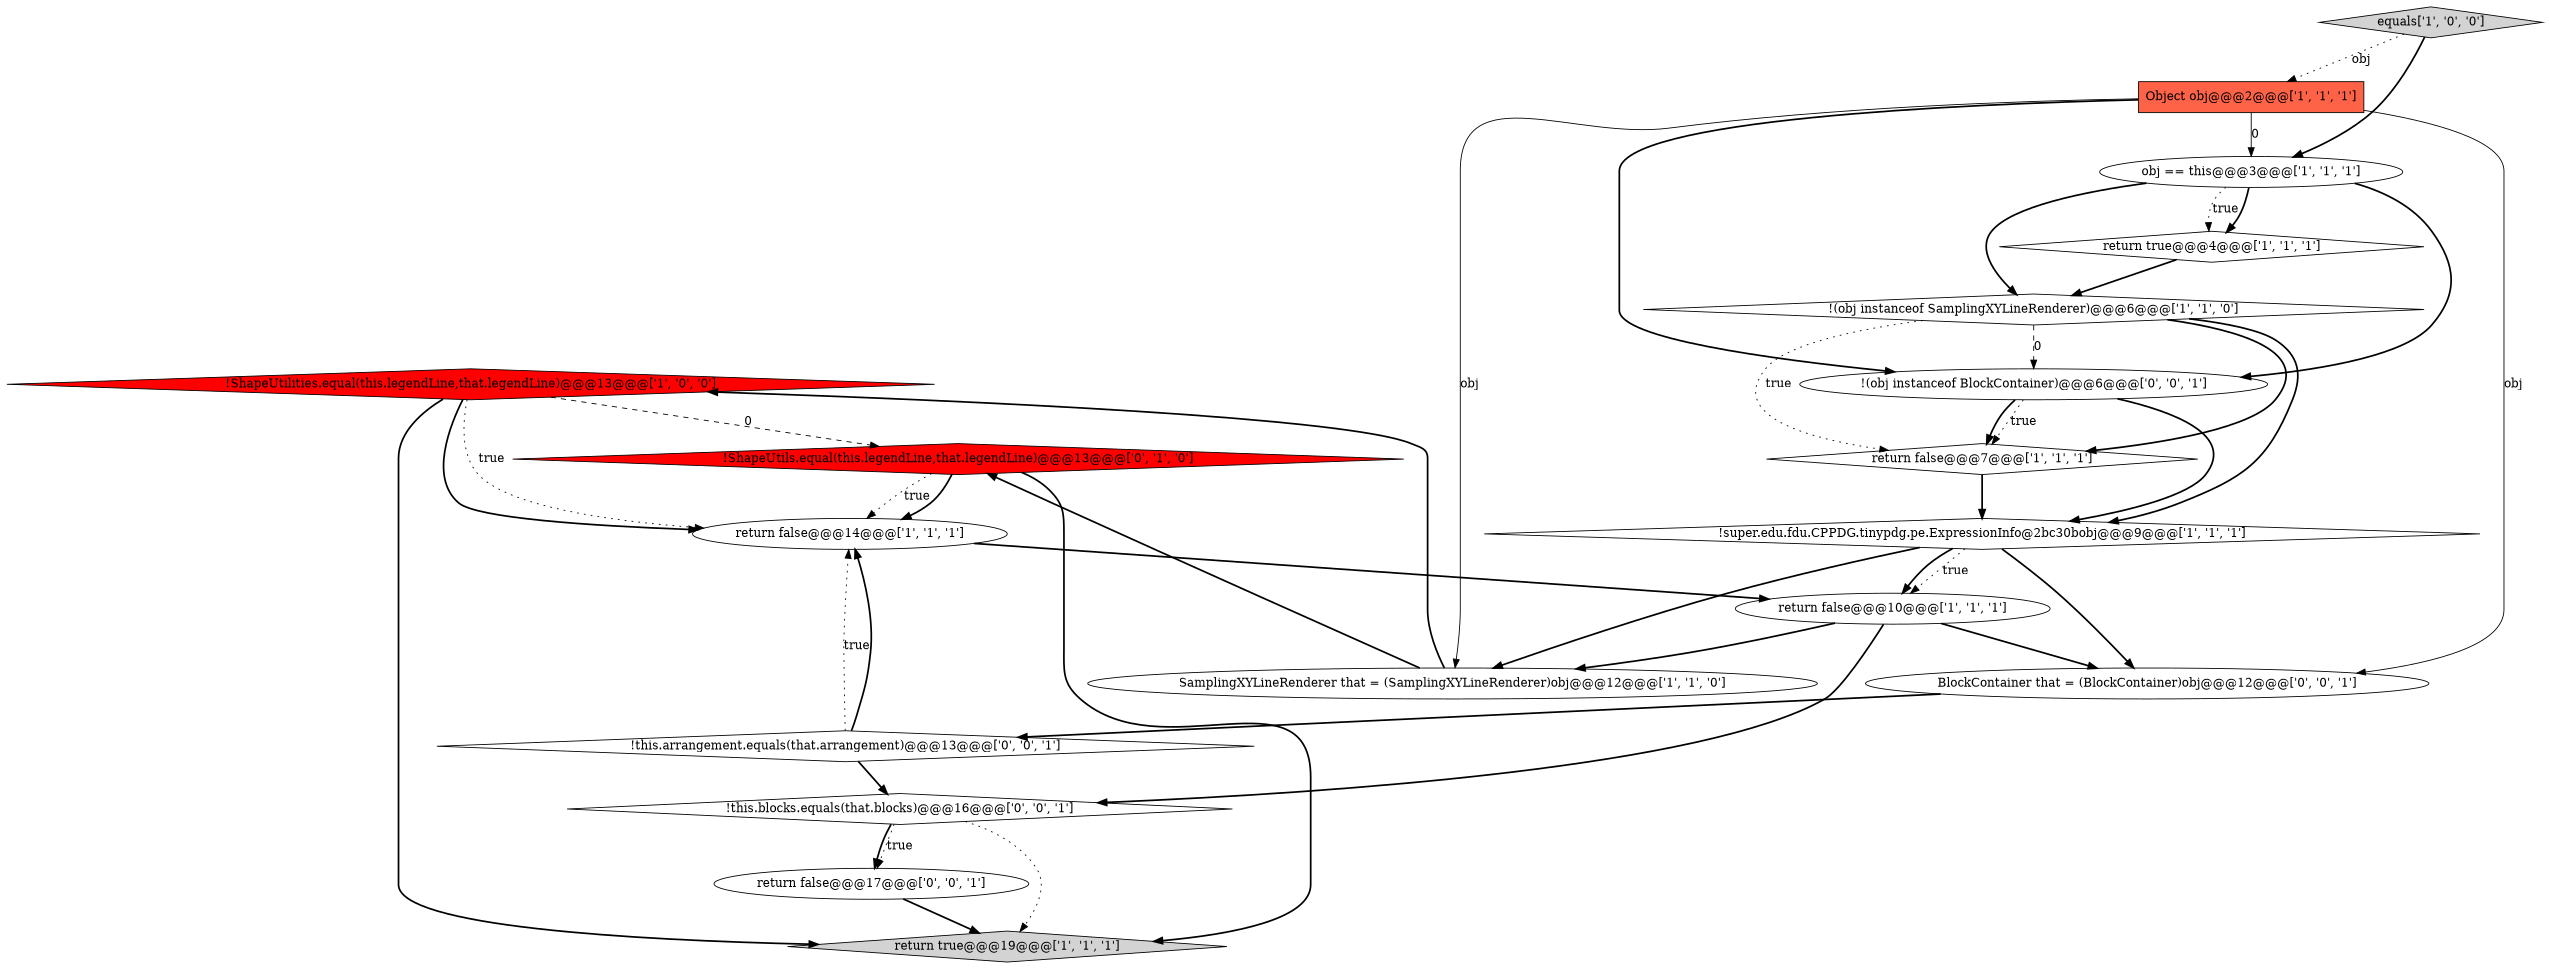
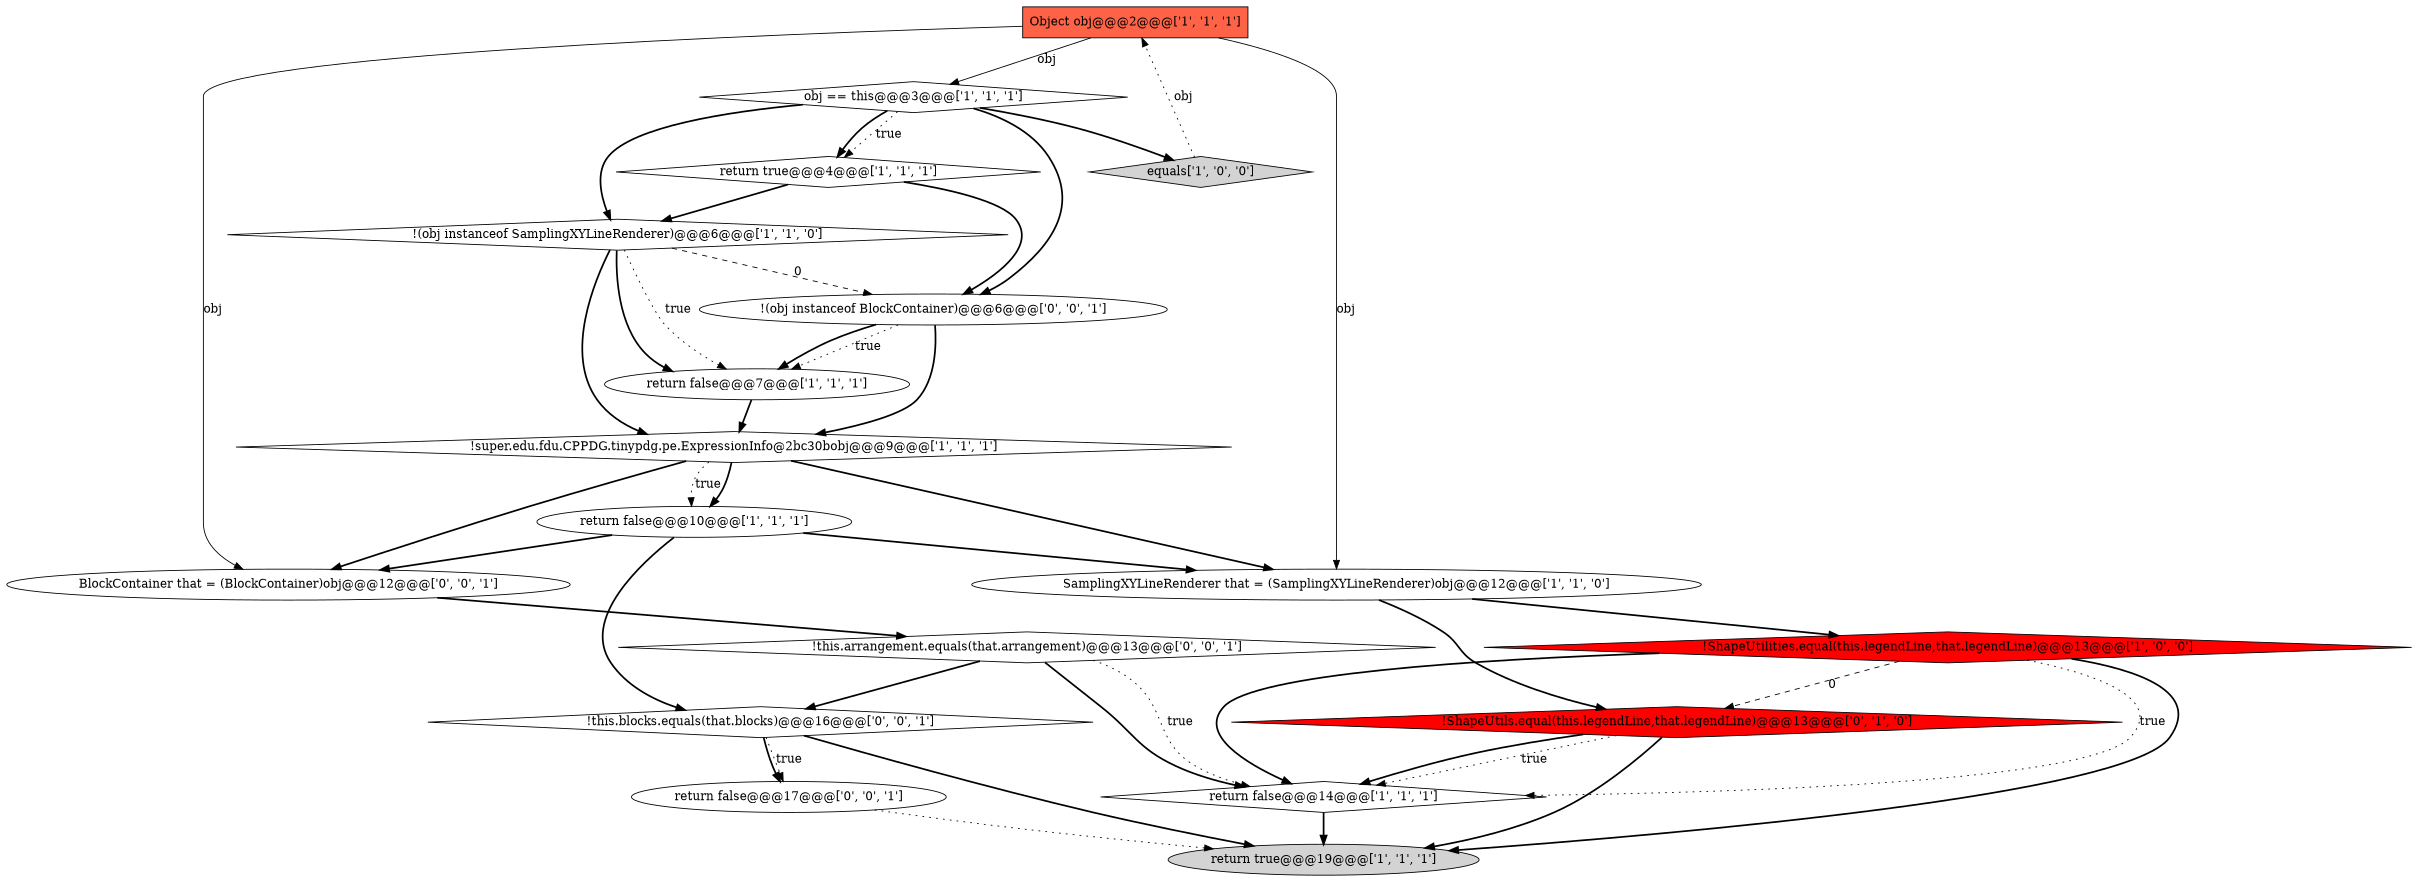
(2379, 106) -> (1074, 127)
(2255, 135) -> (1047, 60)
(1666, 142) -> (1006, 211)
(2251, 172) -> (914, 97)
(1982, 459) -> (757, 384)
(850, 534) -> (1324, 797)
(1367, 571) -> (1324, 824)
(1028, 858) -> (1023, 795)
(937, 914) -> (1039, 831)
(1007, 947) -> (1324, 860)
